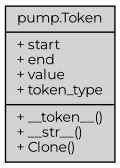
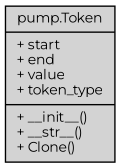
(60, 118) -> (52, 118)
